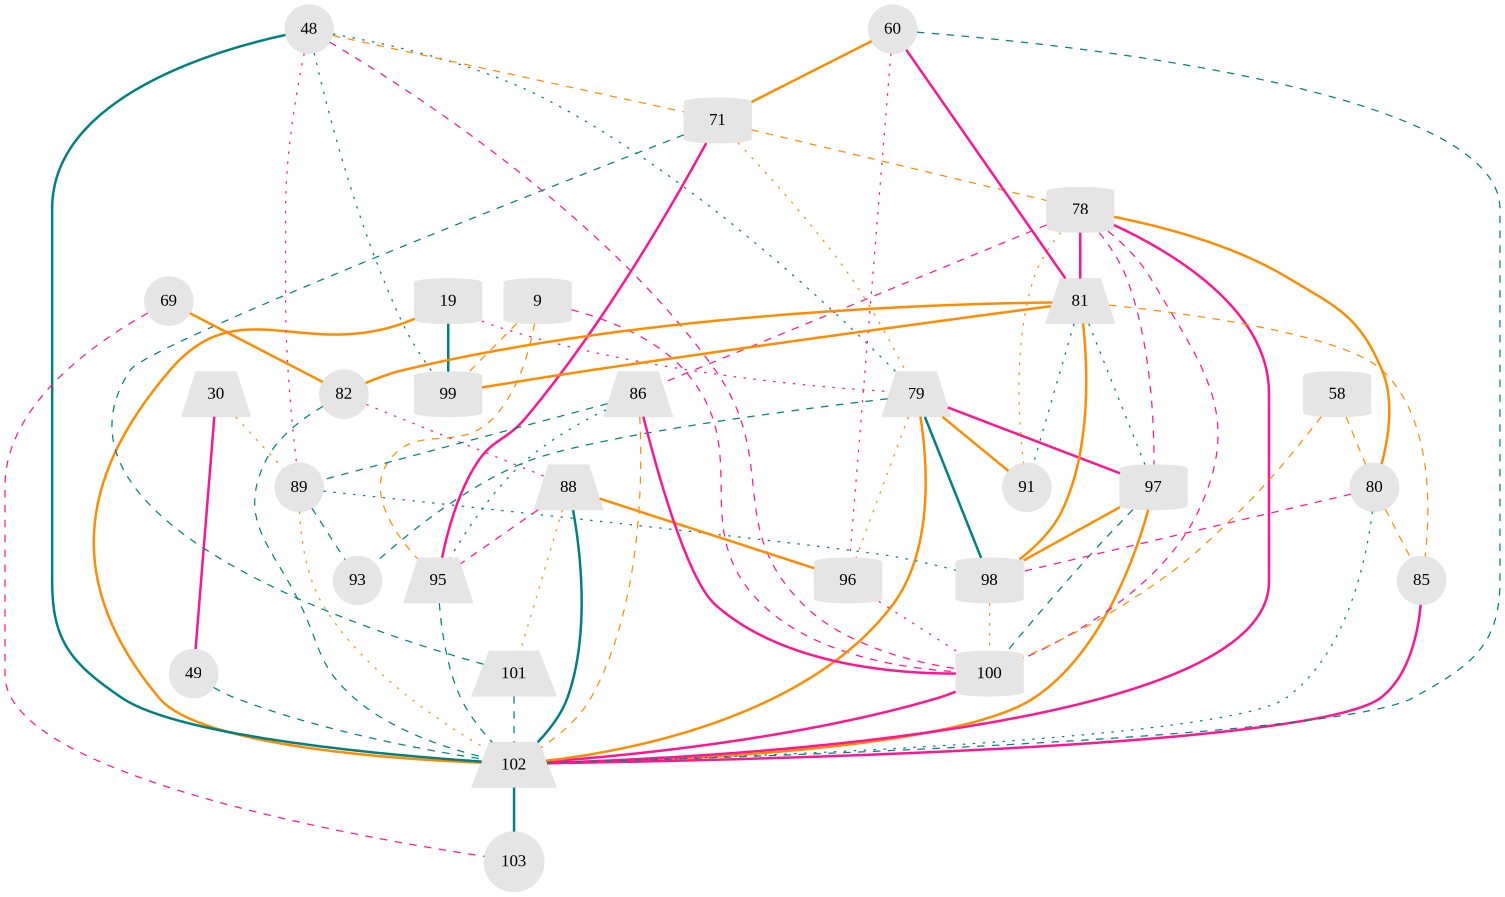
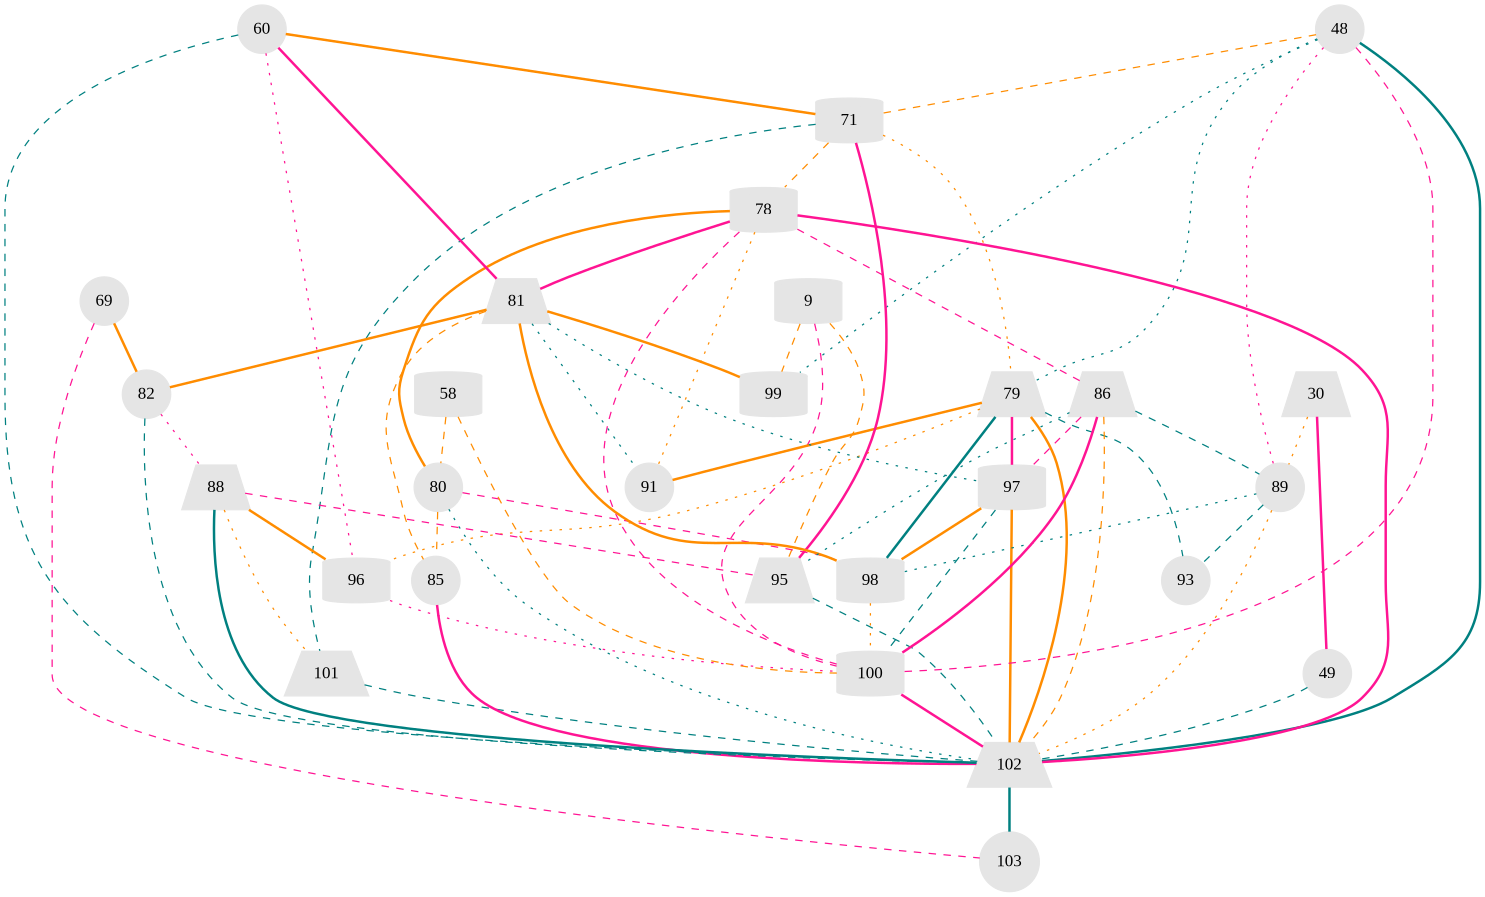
(448, 301) -> none
(1144, 344) -> (1057, 441)
